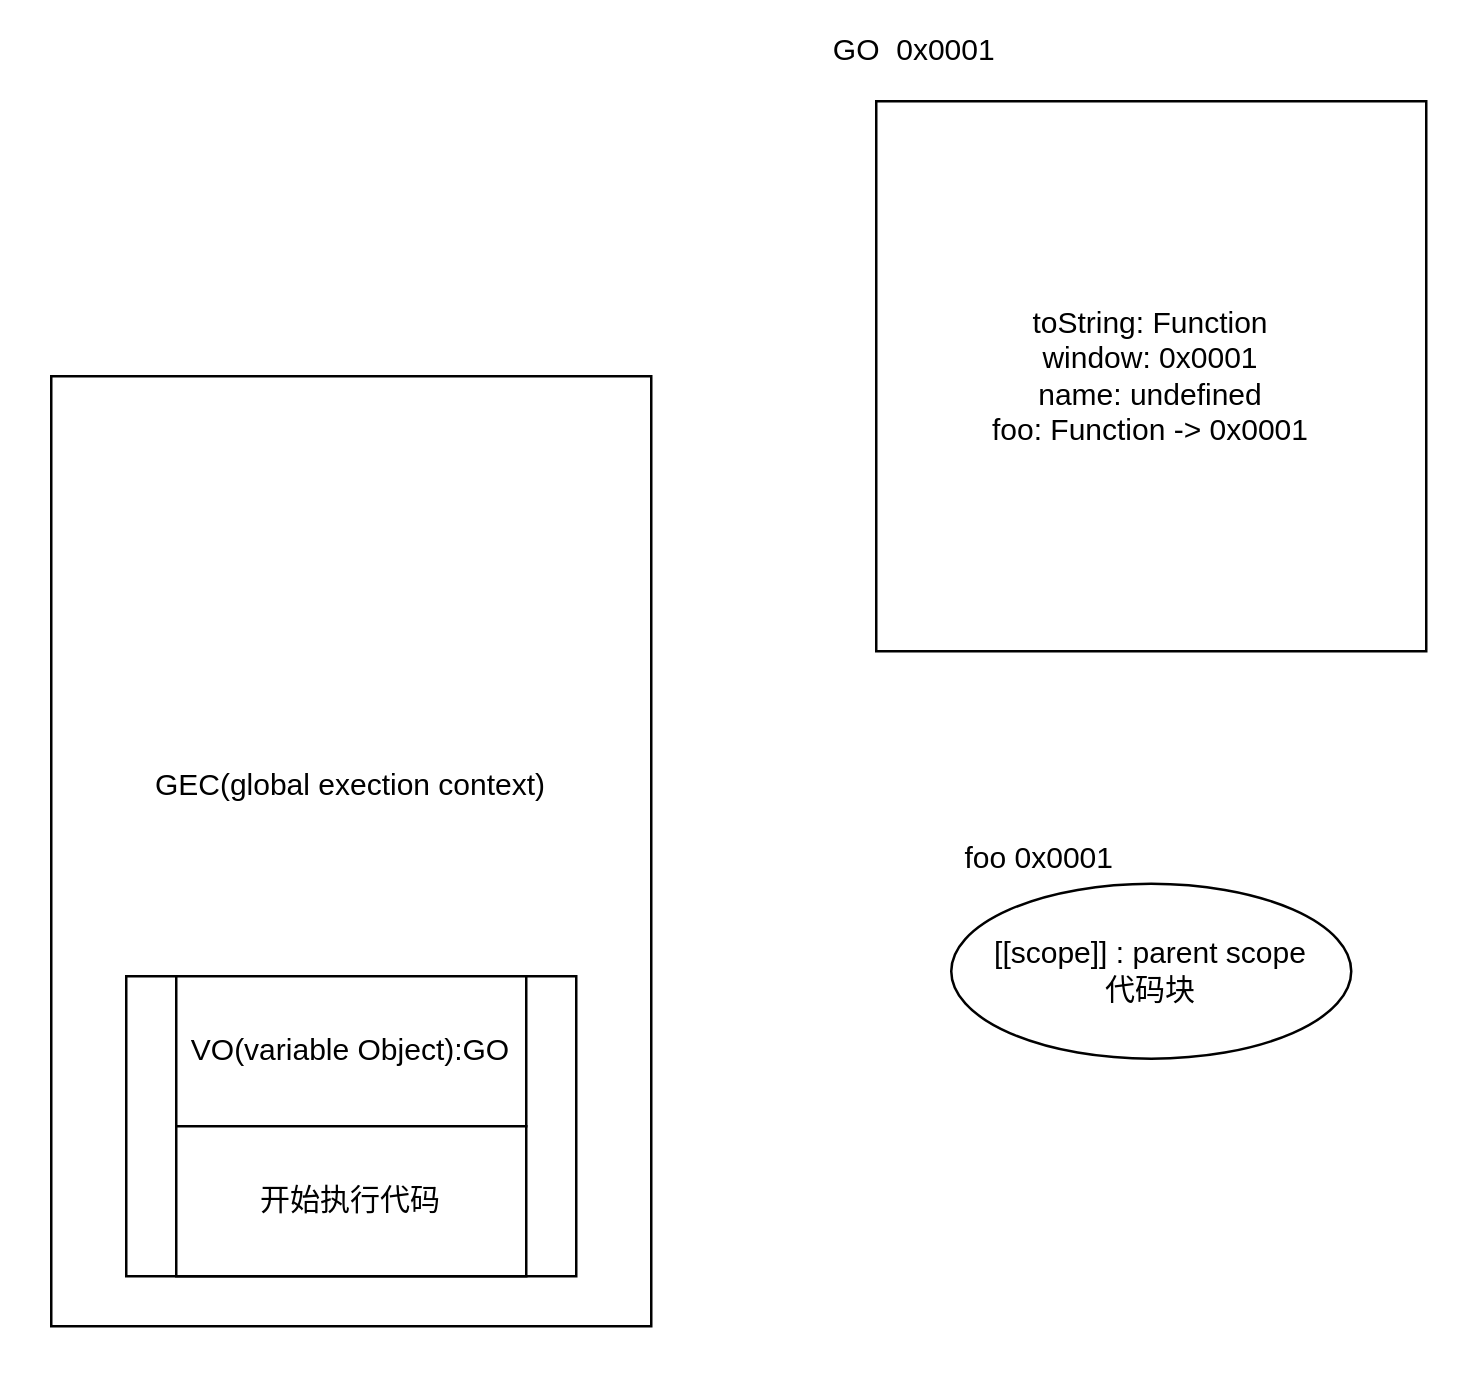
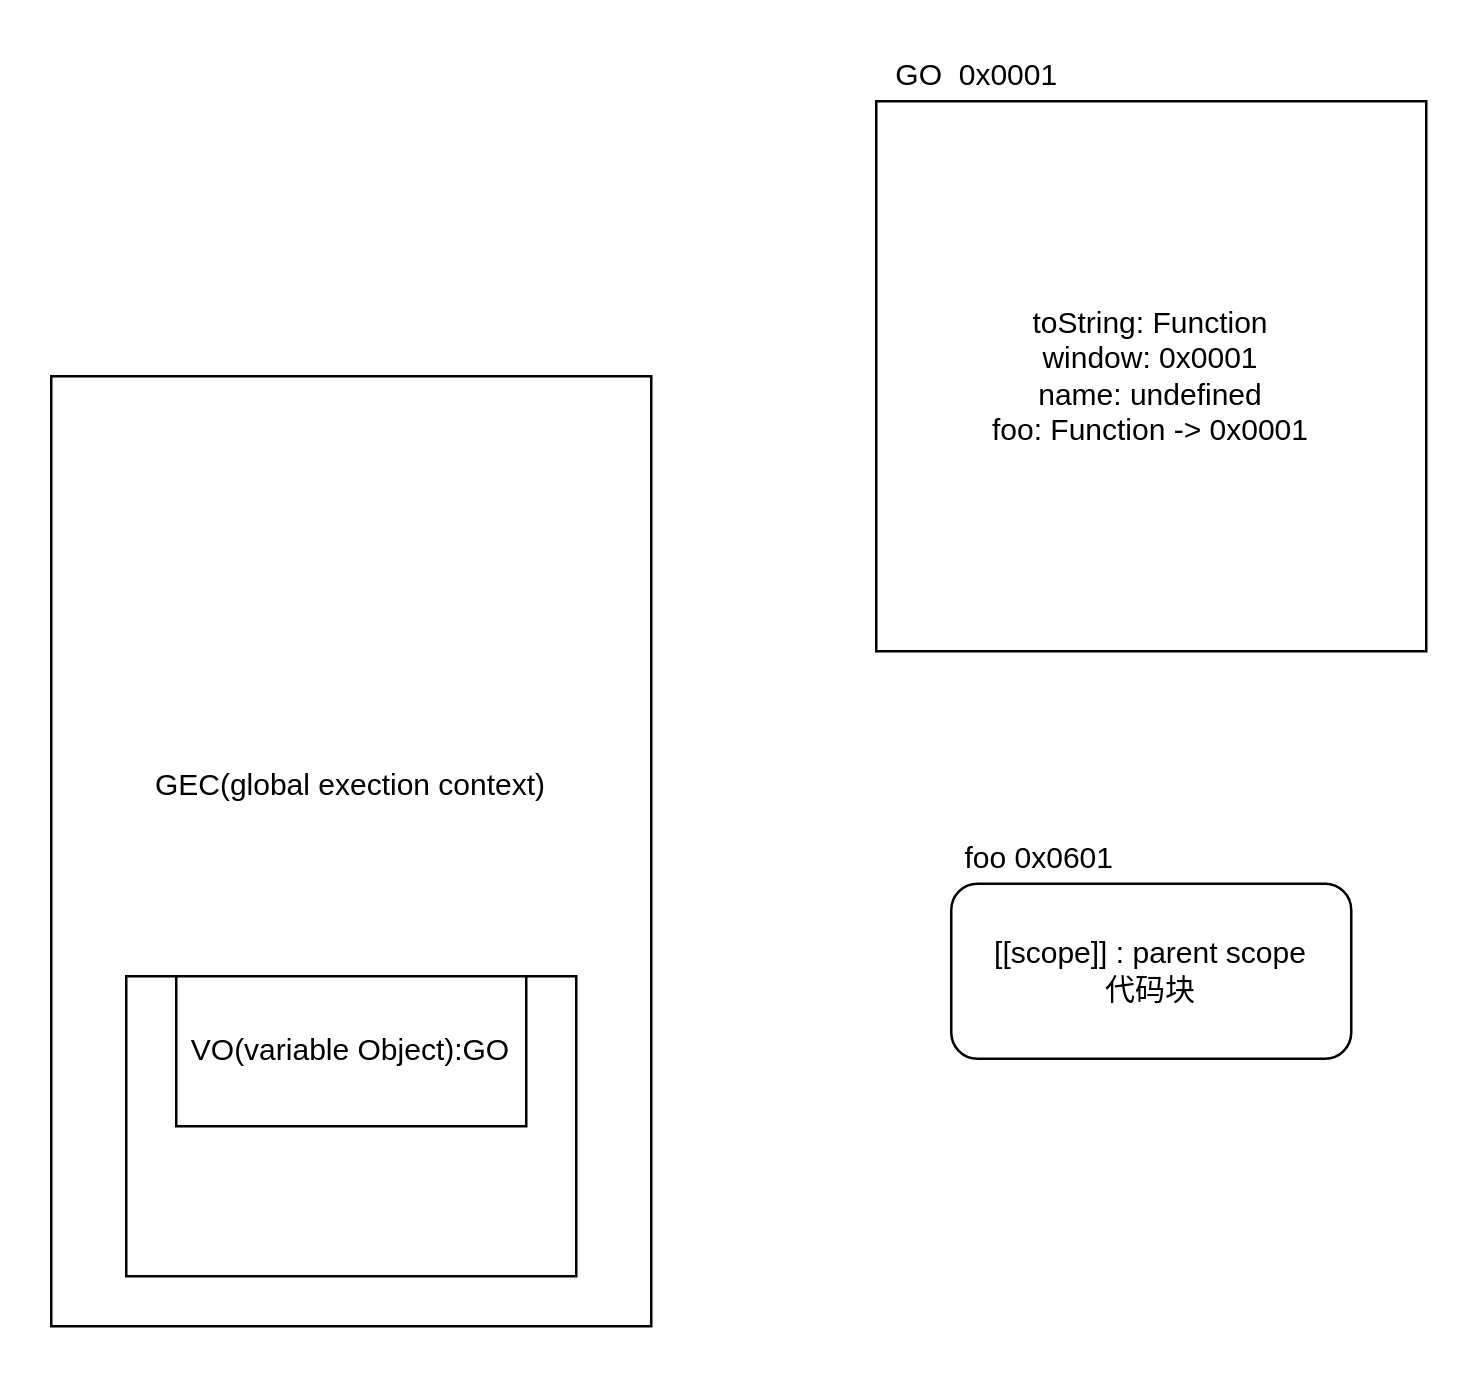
(914, 51) -> (976, 76)
(1040, 859) -> (1040, 859)
(1151, 971) -> (1151, 971)
(351, 1201) -> none
